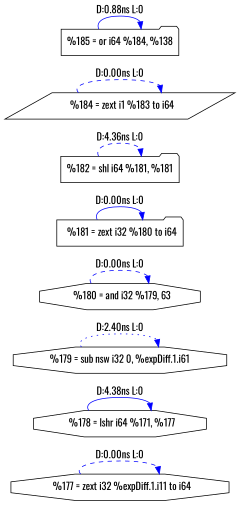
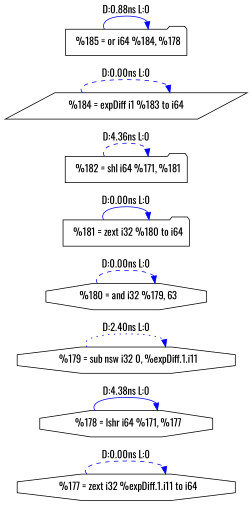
(120, 42) -> (126, 42)
(120, 106) -> (126, 106)
(120, 169) -> (126, 169)
(120, 360) -> (126, 360)
